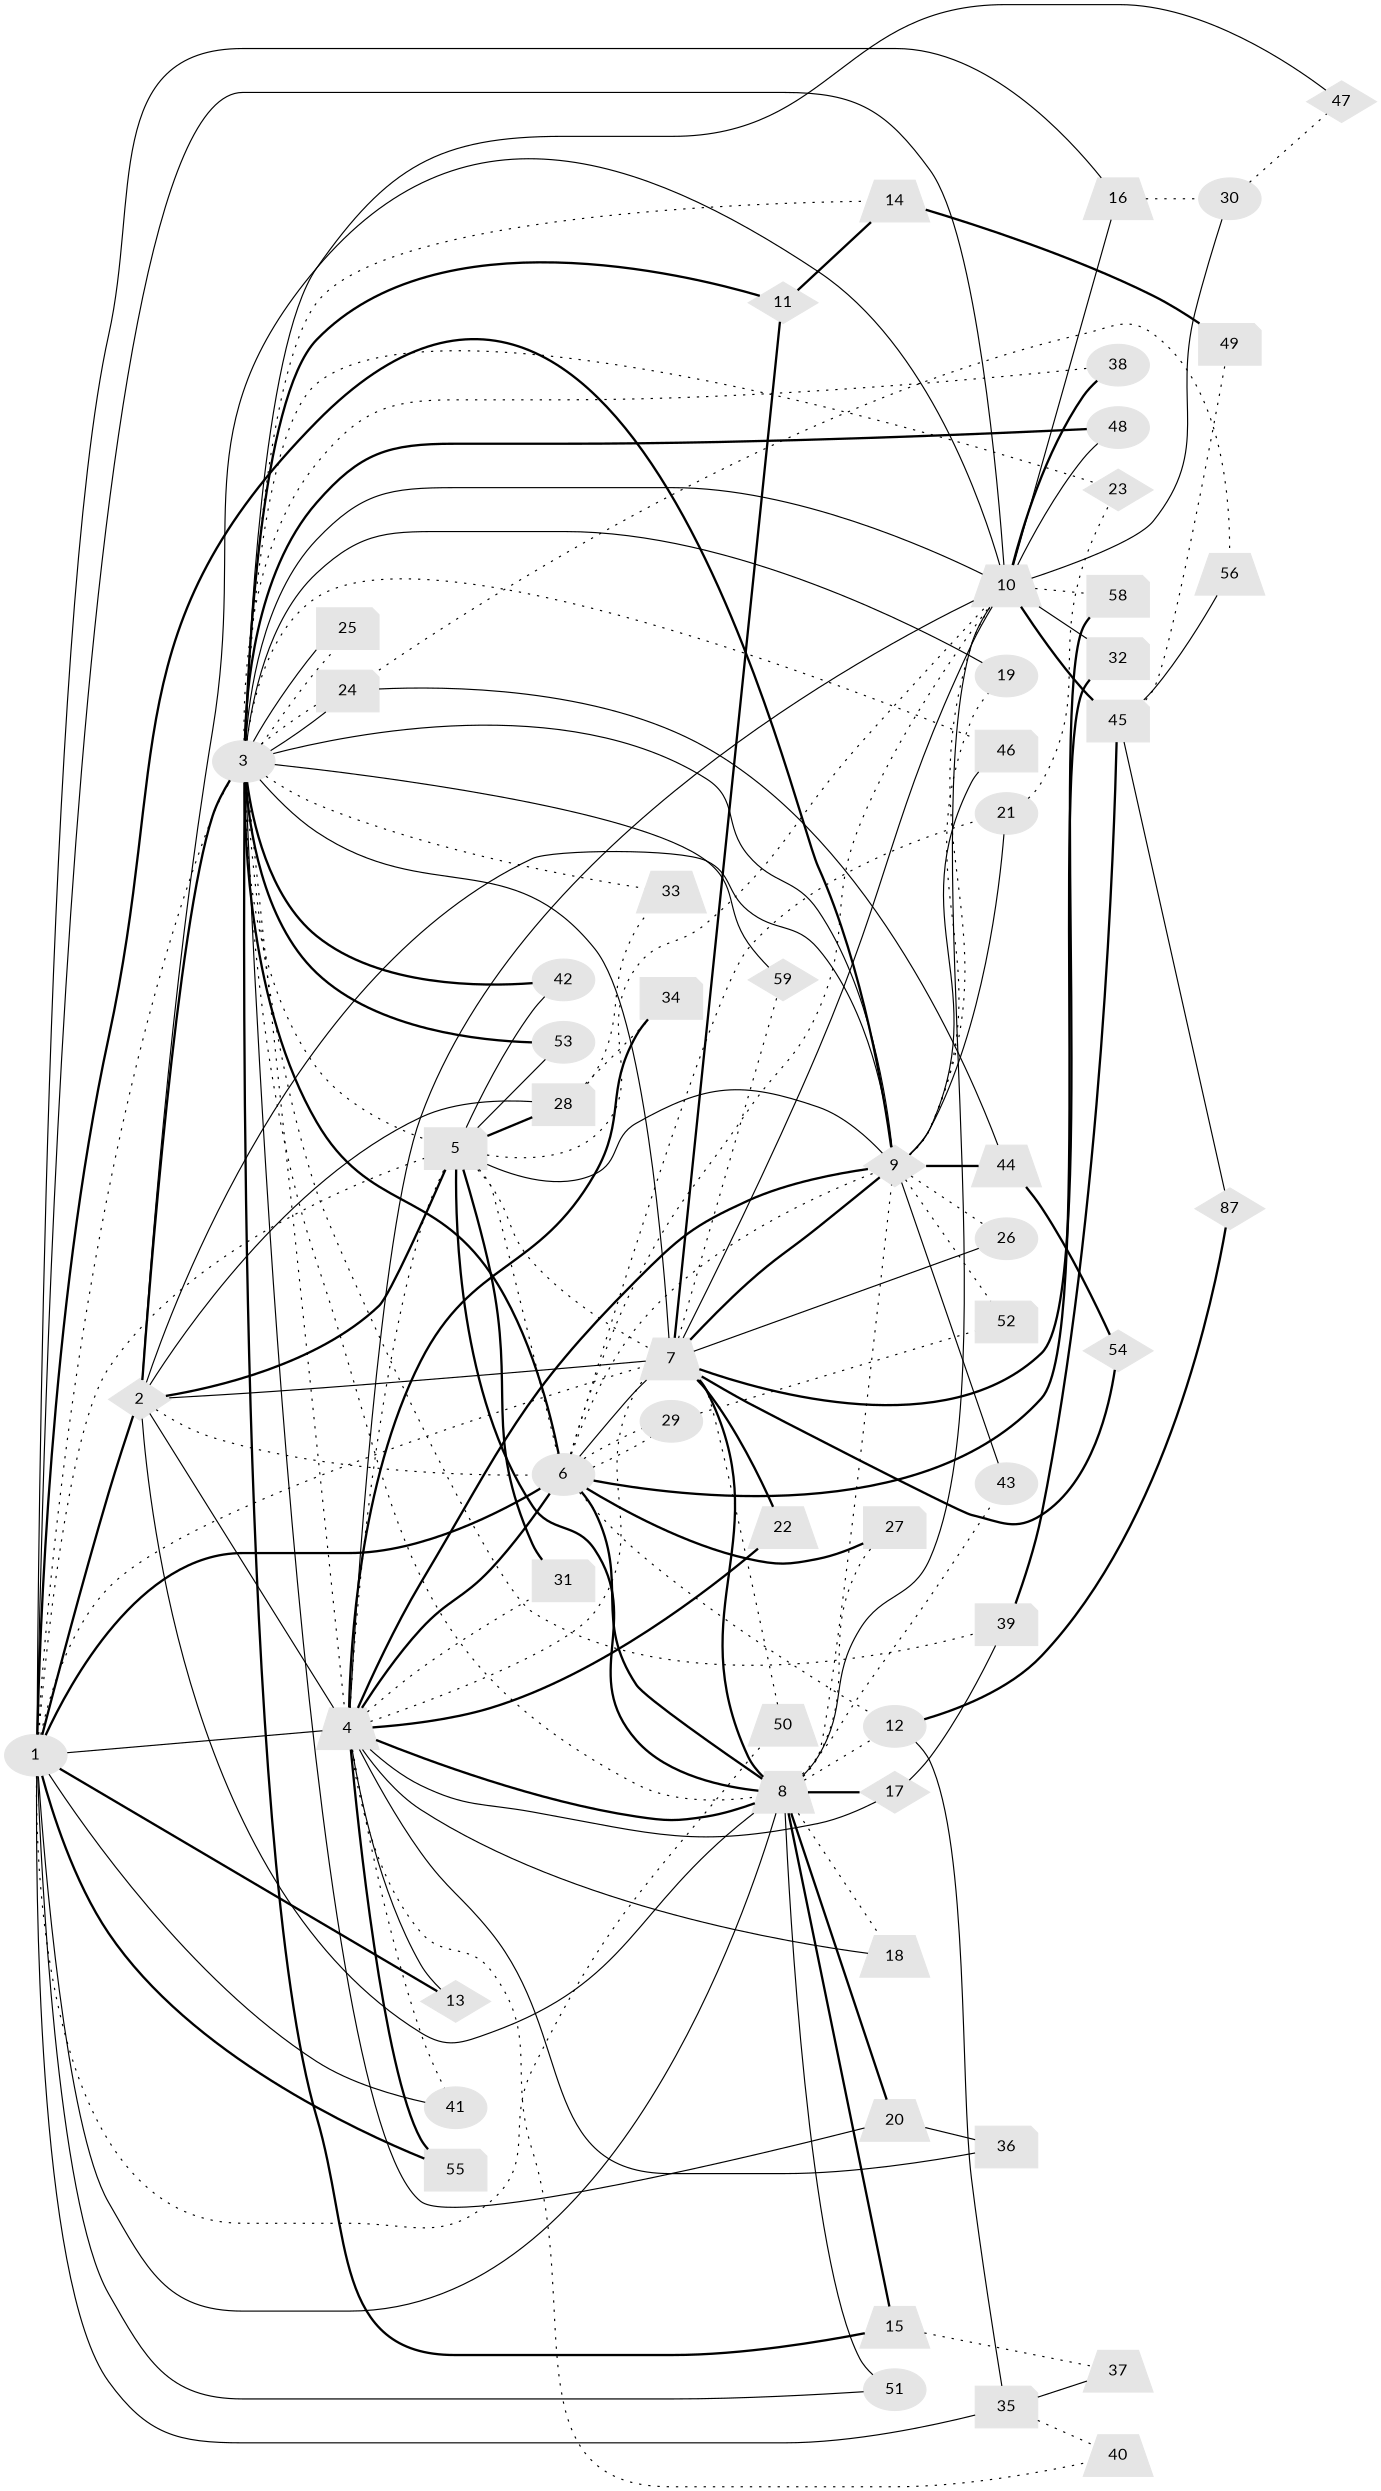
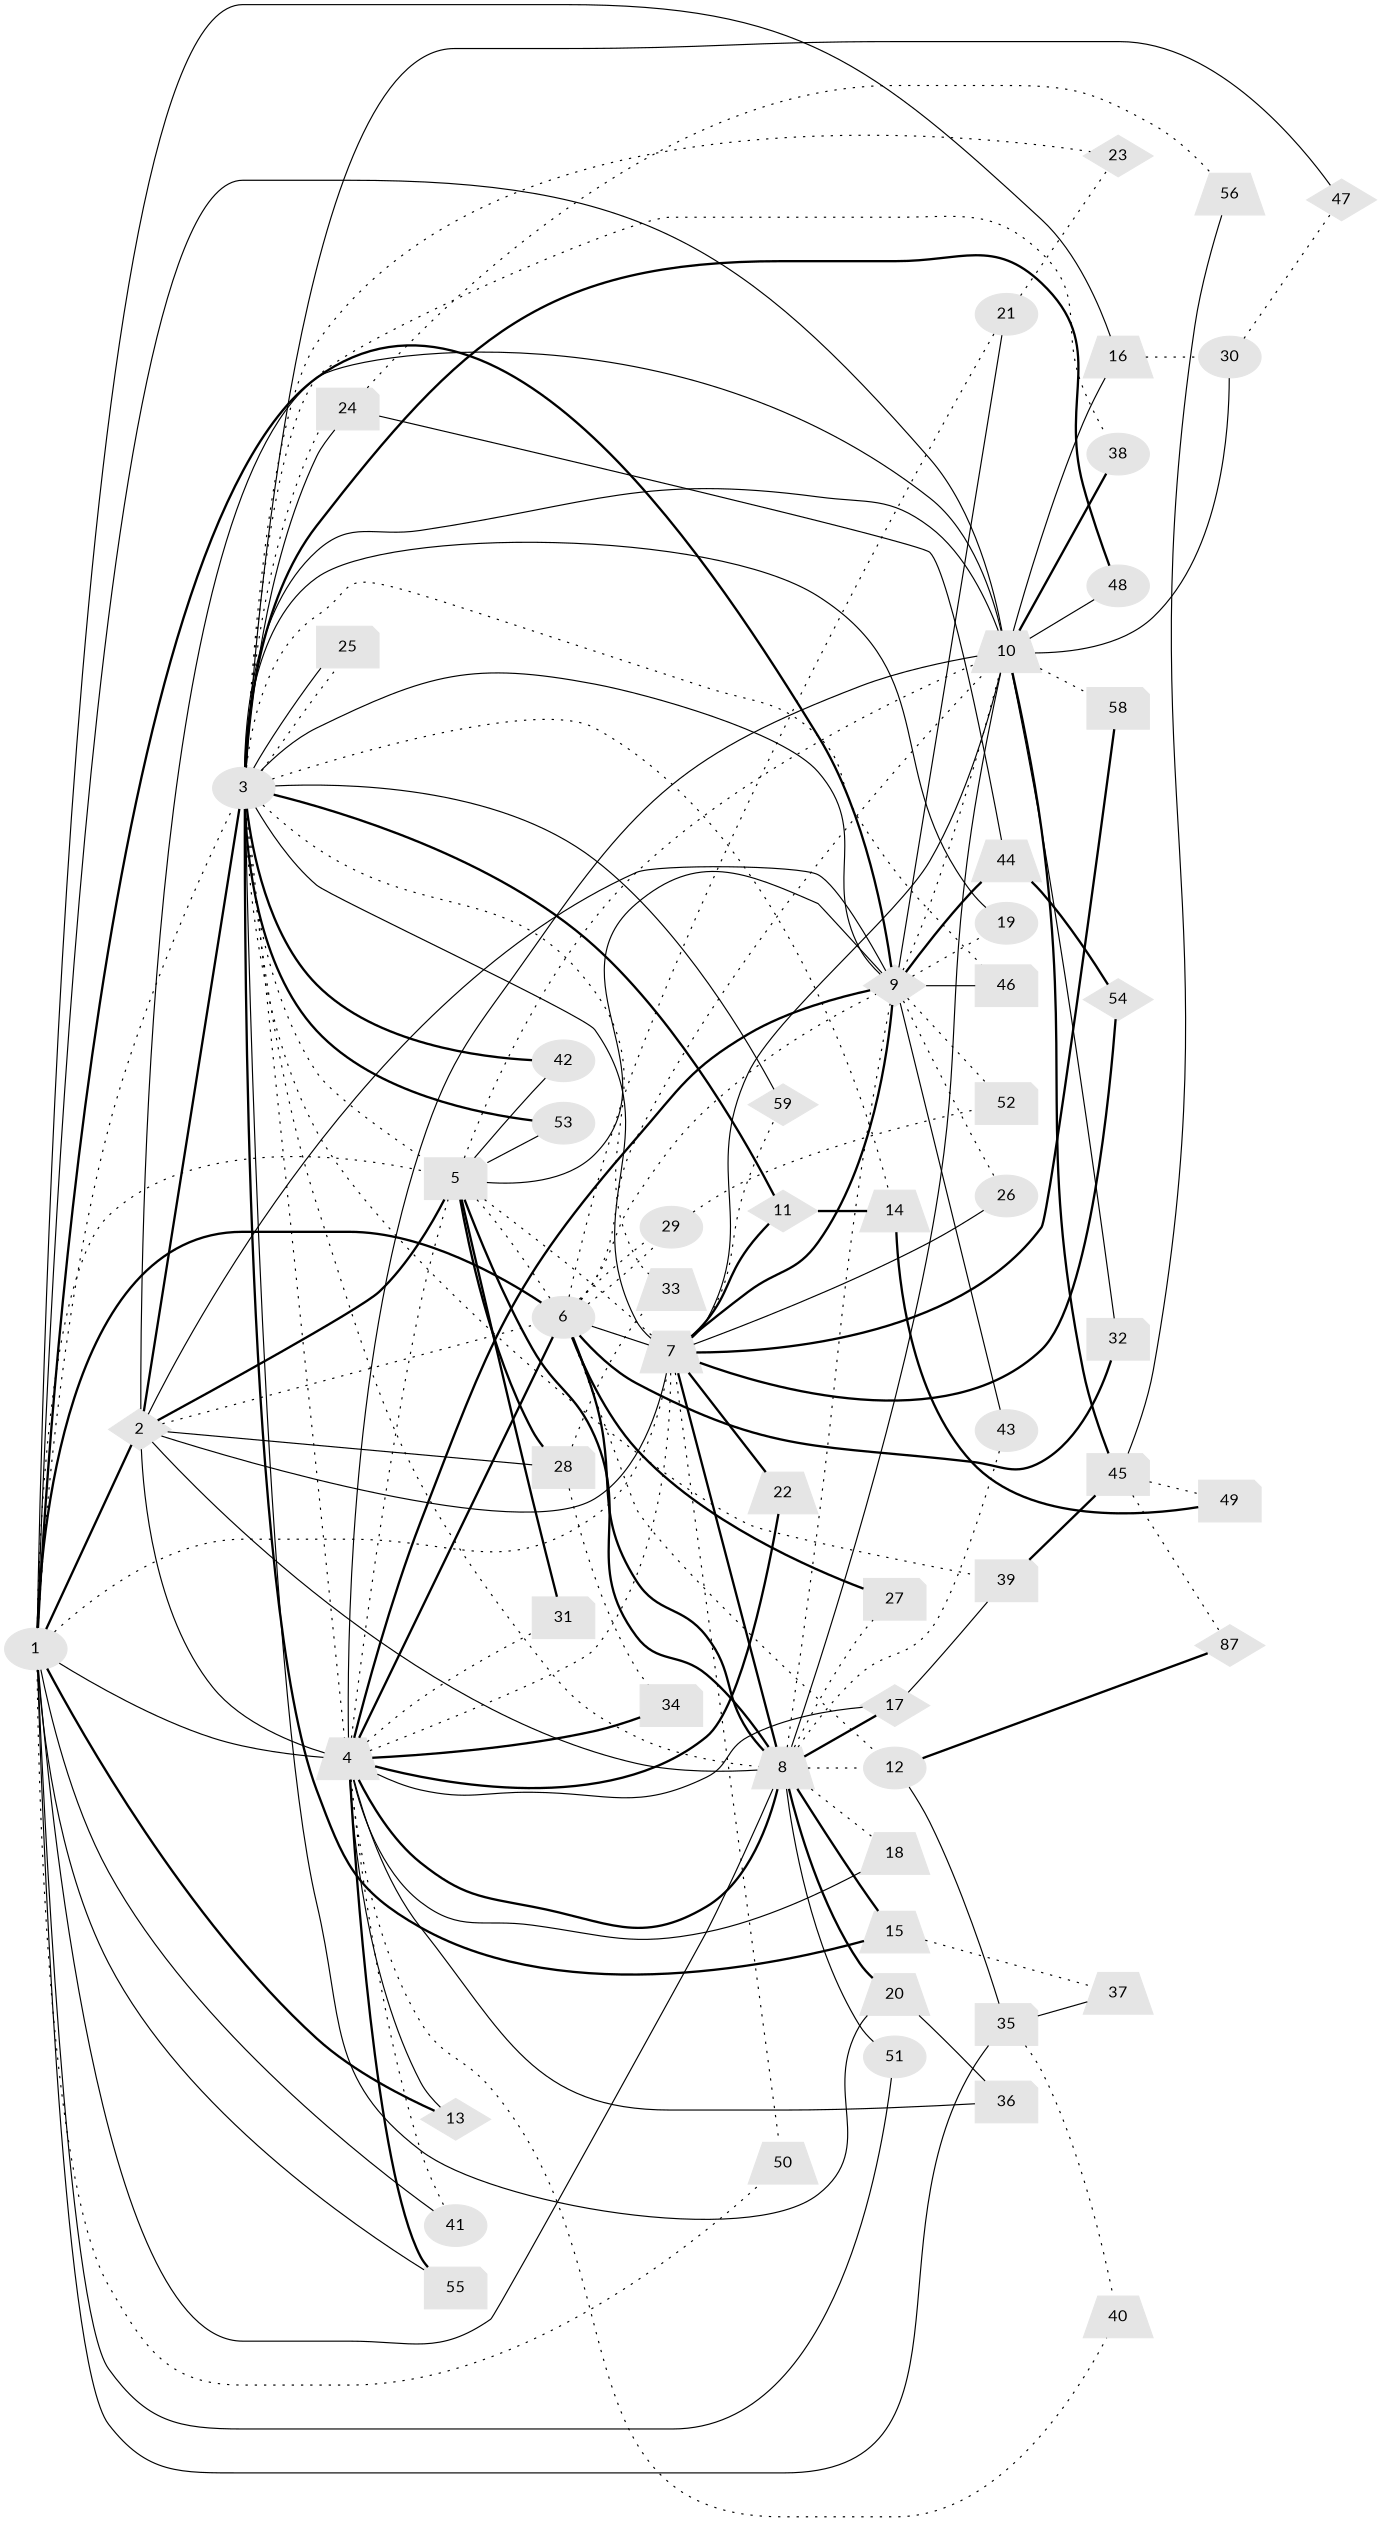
(1174, 966) -> (1176, 1563)
(339, 1153) -> none
(183, 2015) -> (146, 2023)
